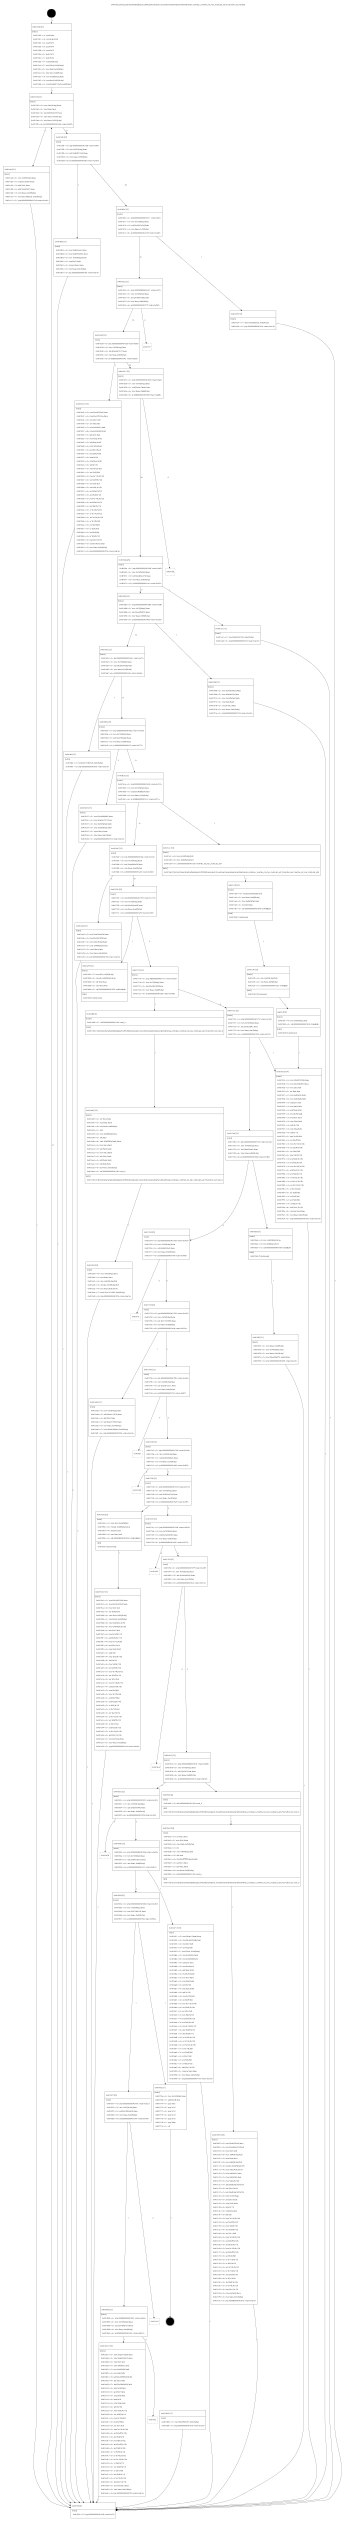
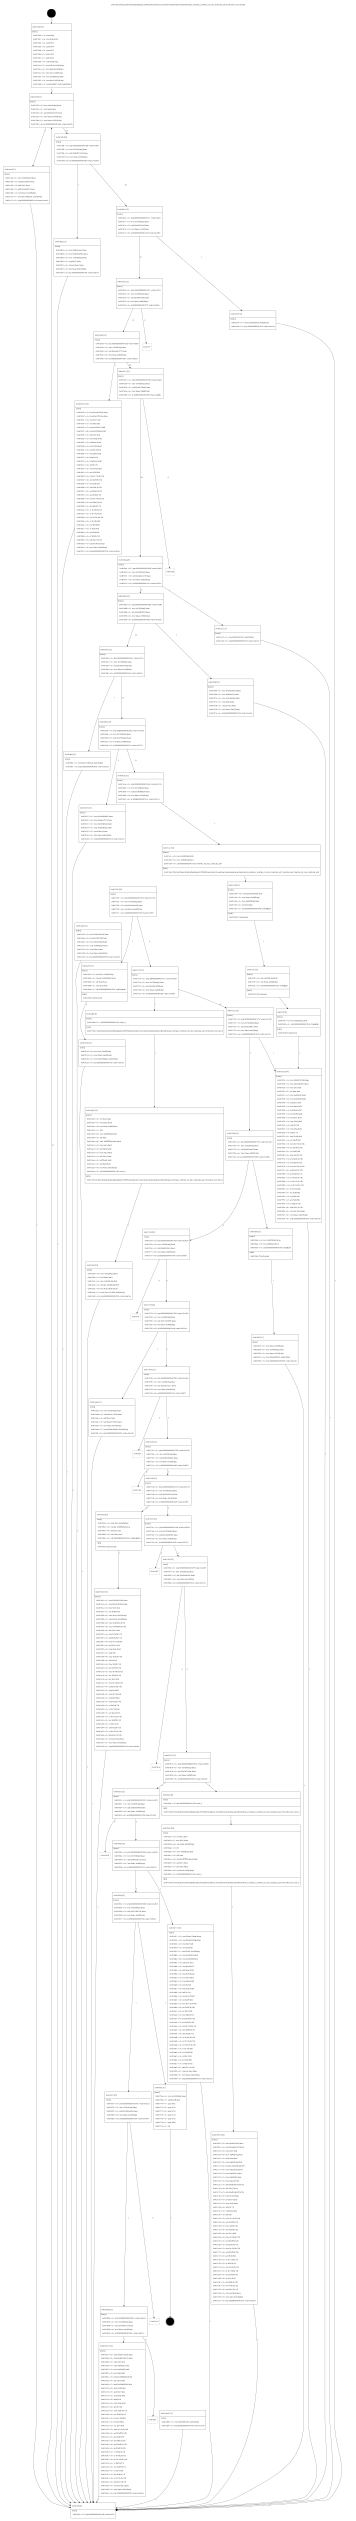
(133, 860) -> none
none -> (102, 1053)
